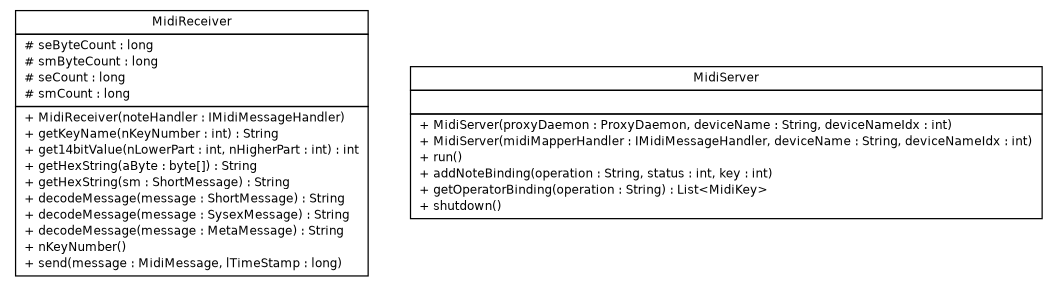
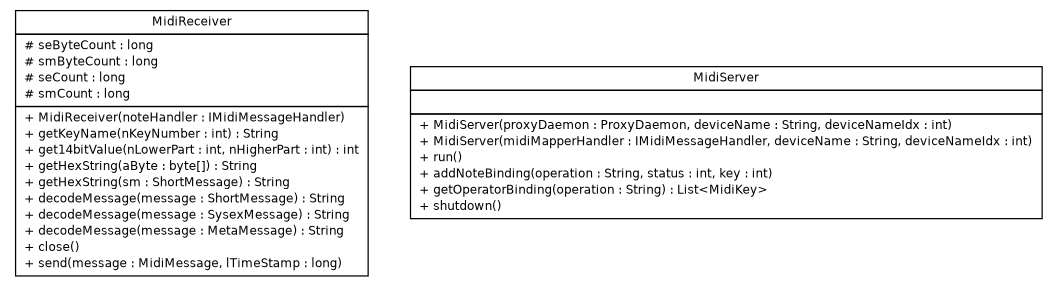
(75, 247) -> (52, 247)
